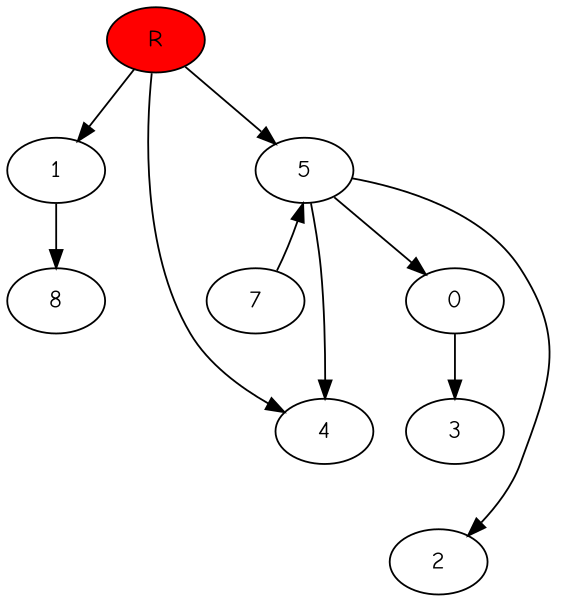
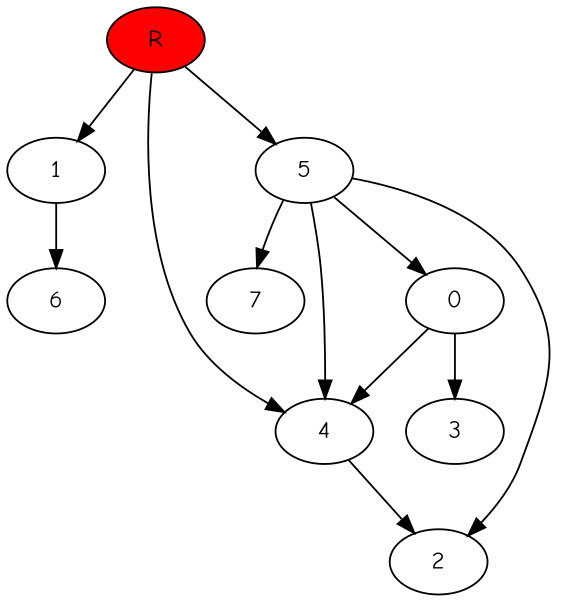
(288, 246) -> (272, 225)
(56, 301) -> (56, 301)
none -> (396, 360)
none -> (375, 490)
